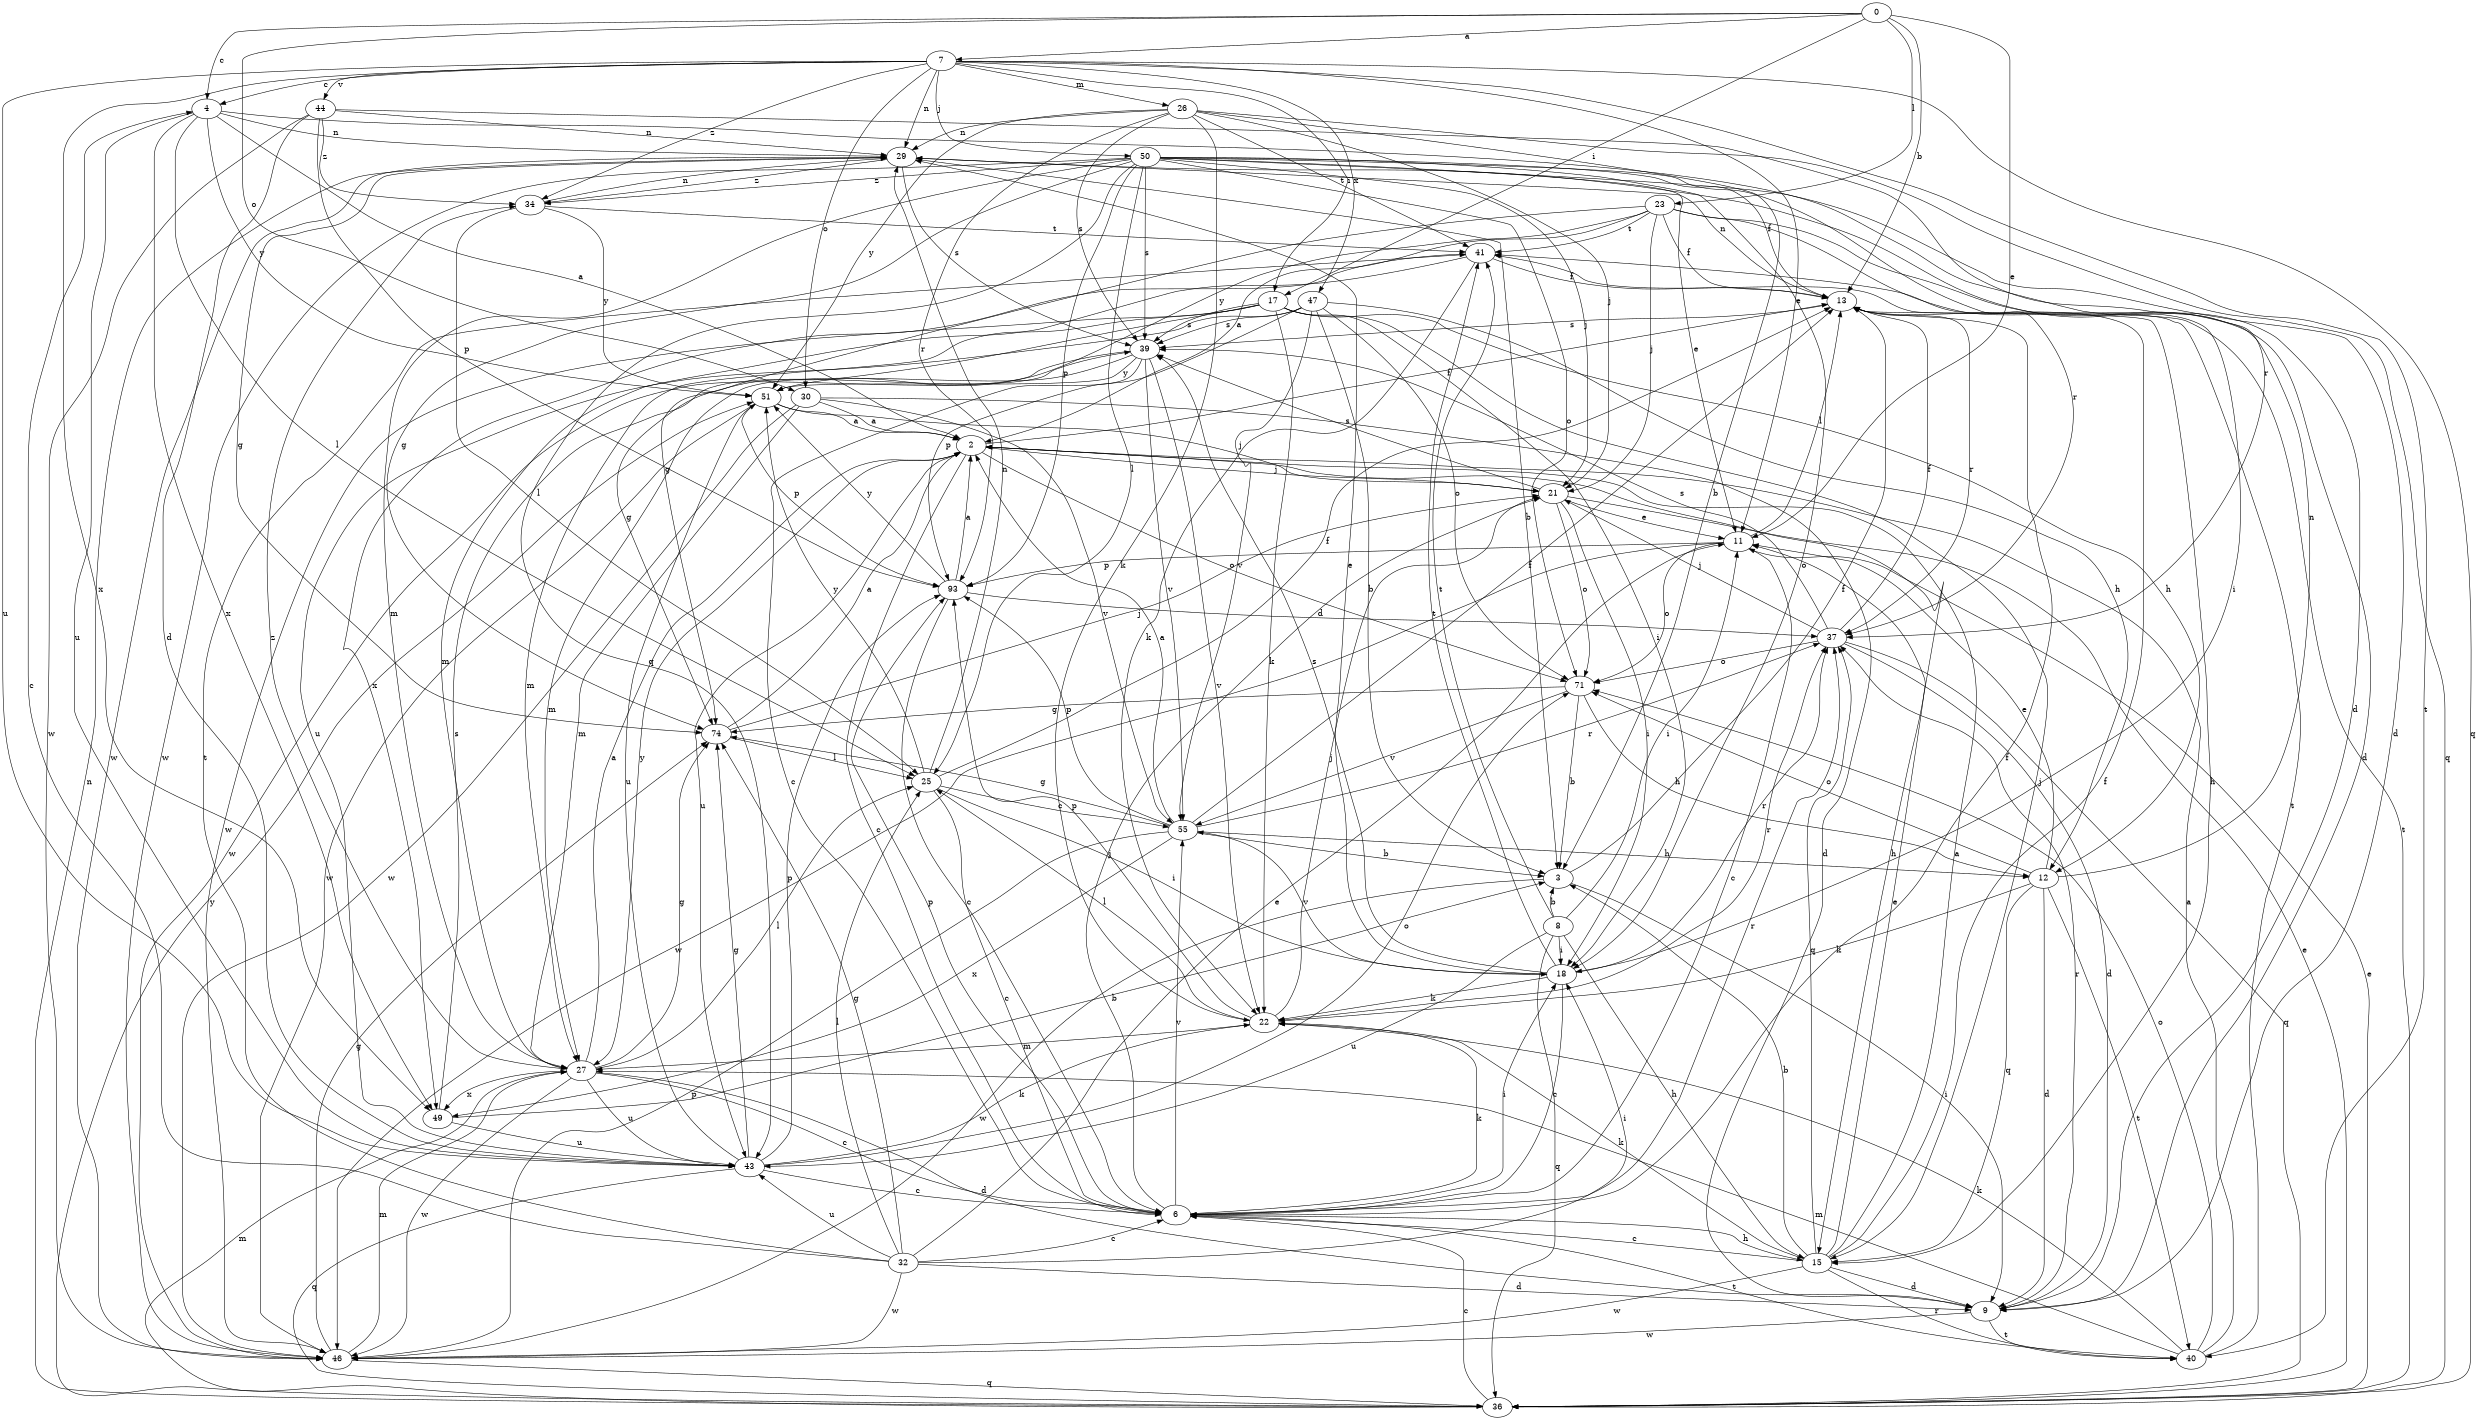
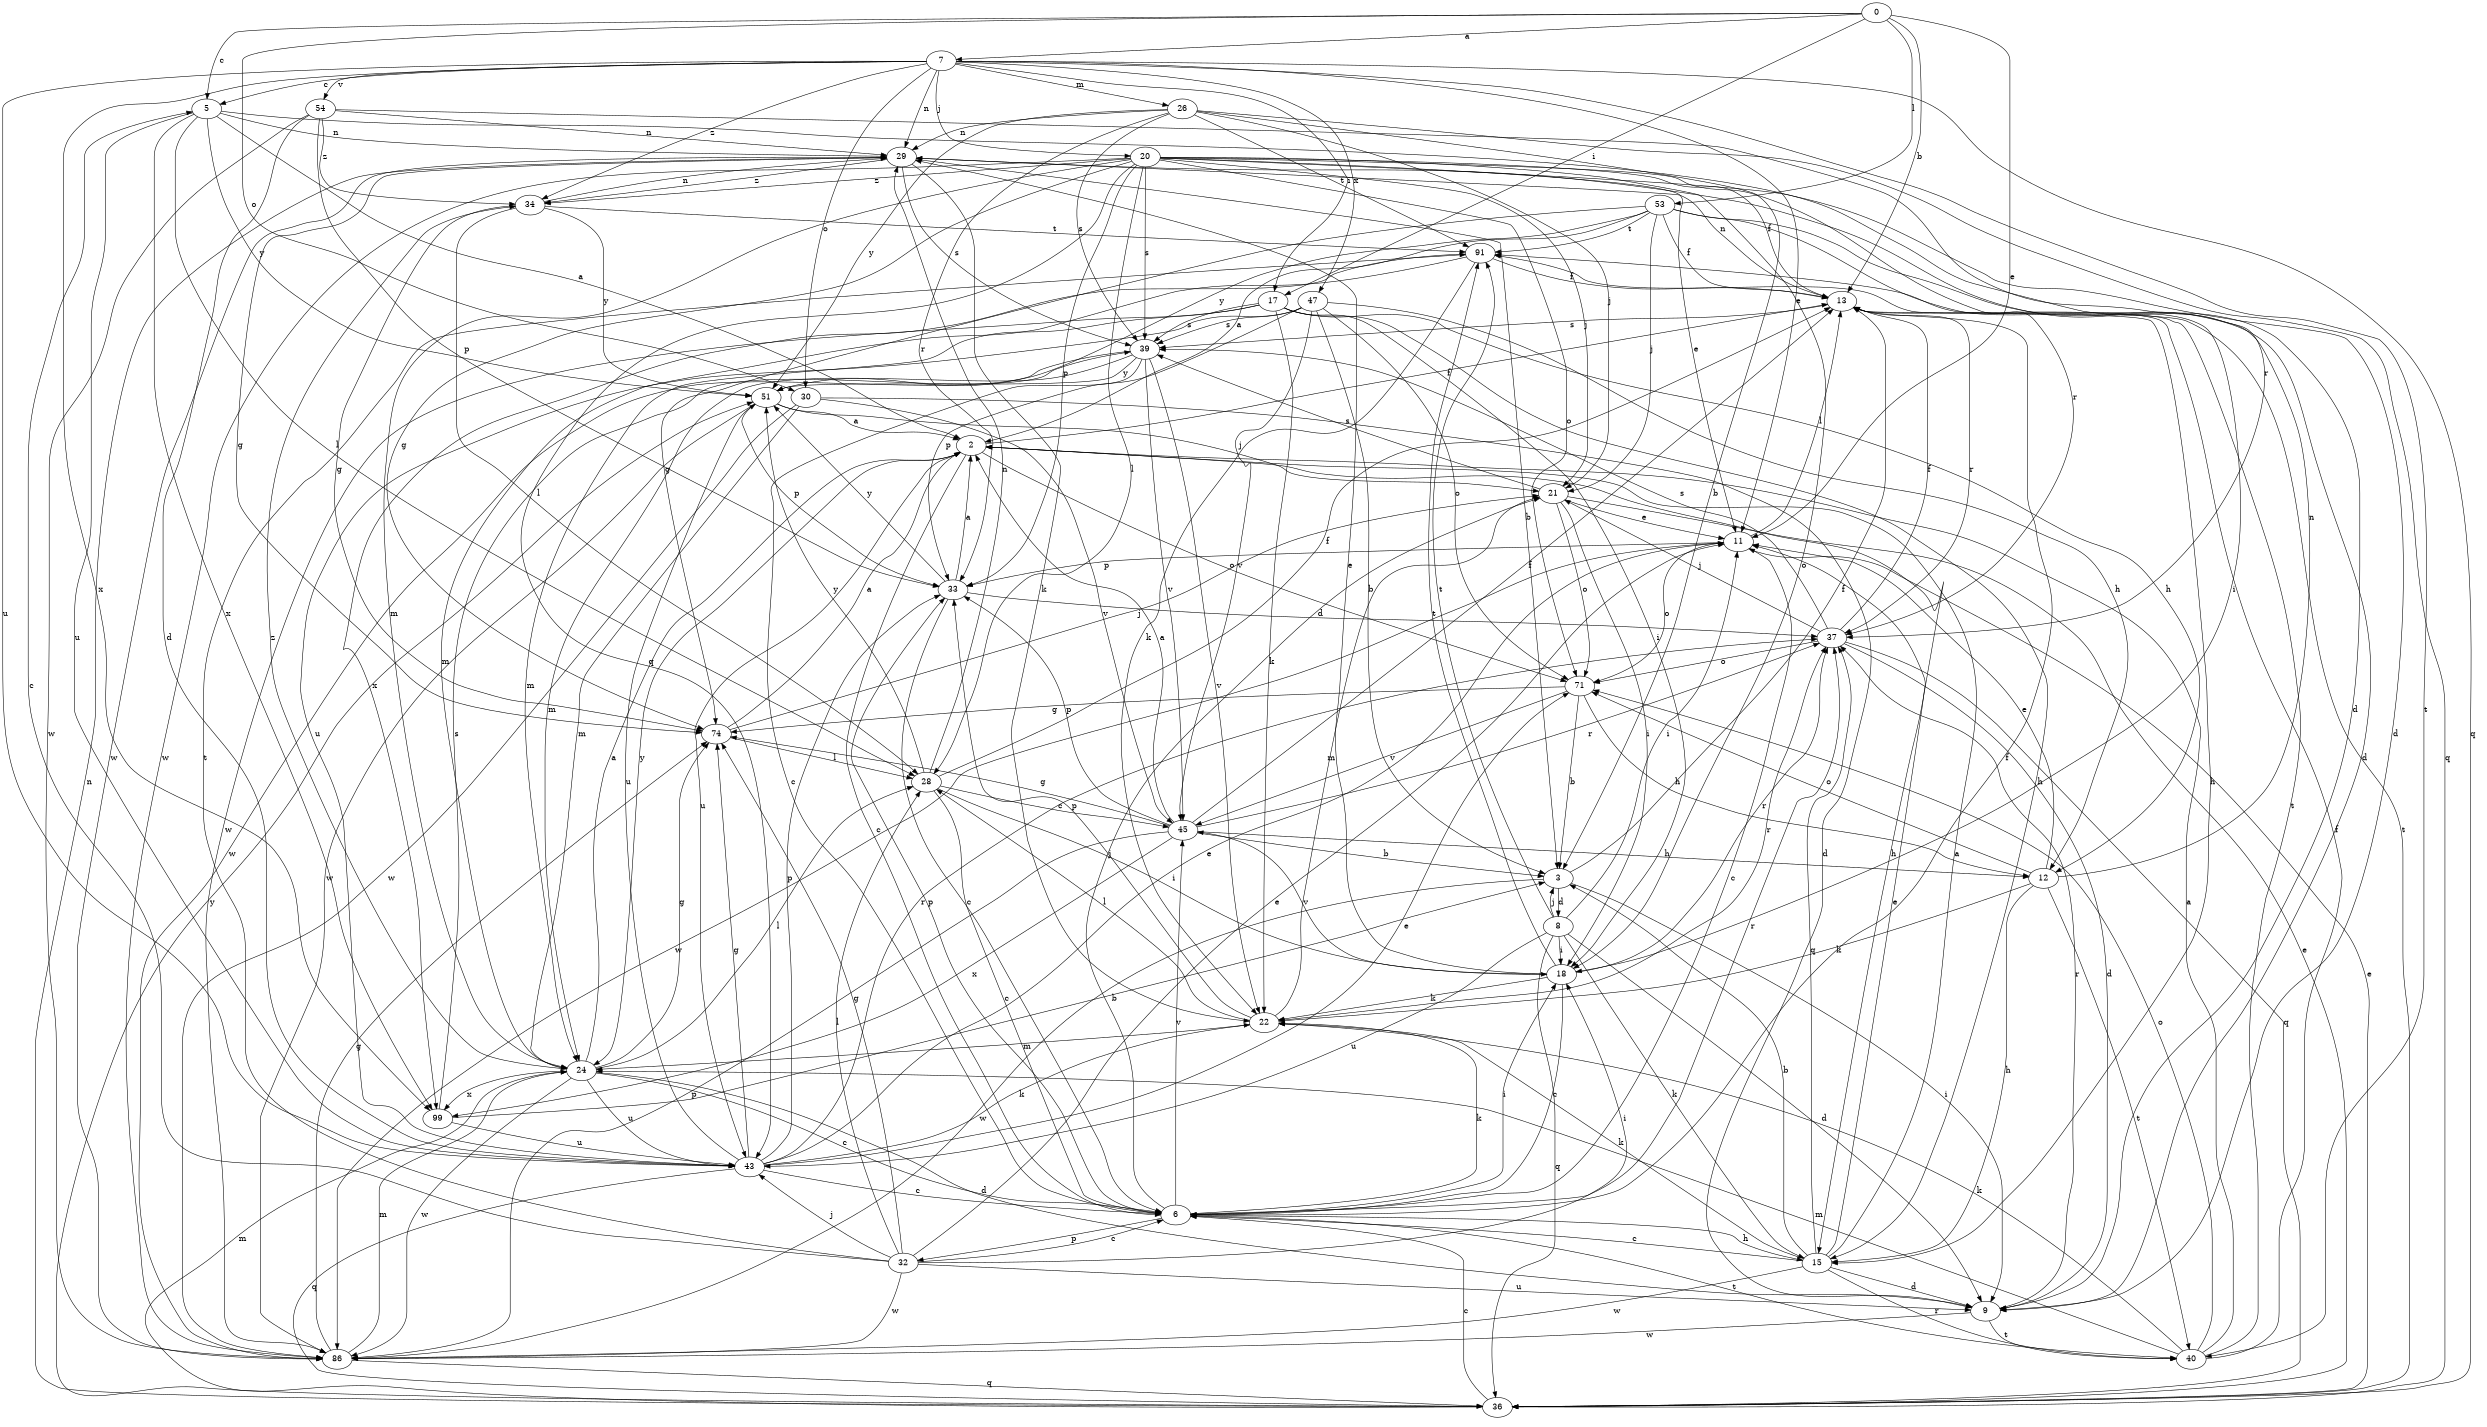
(207, 109) -> (207, 109)
(321, 109) -> (321, 109)
(1145, 157) -> (1145, 157)
(1660, 205) -> (1660, 205)
(1480, 253) -> (1480, 253)
(886, 372) -> (344, 550)
(877, 427) -> none
(1259, 473) -> none
(1112, 577) -> (1032, 629)
(953, 590) -> (953, 590)
(2131, 702) -> (2286, 711)
(1328, 714) -> none
none -> (1192, 752)
(1331, 758) -> (1331, 758)
(926, 782) -> (926, 782)
(2040, 782) -> (2040, 782)
(1183, 830) -> (1183, 830)
none -> (1211, 848)
none -> (1558, 900)
(1553, 902) -> (1553, 902)
(1407, 926) -> (1407, 926)
(582, 1071) -> (582, 1071)
(2008, 1071) -> (2008, 1071)
(1674, 1095) -> (1674, 1095)
(2044, 1106) -> (1788, 1101)
(438, 1119) -> (438, 1119)
(832, 1215) -> (832, 1215)
none -> (1043, 1240)
(1519, 1287) -> (1519, 1287)
(337, 1359) -> (337, 1359)
